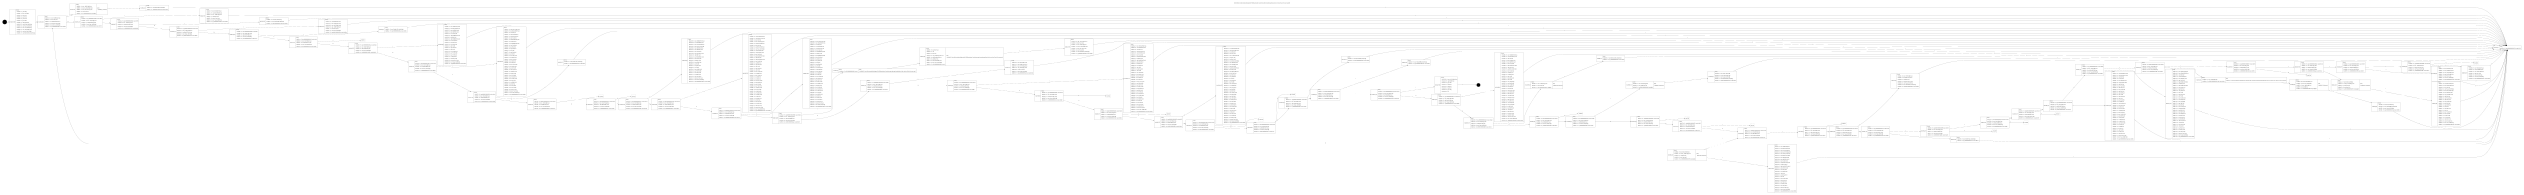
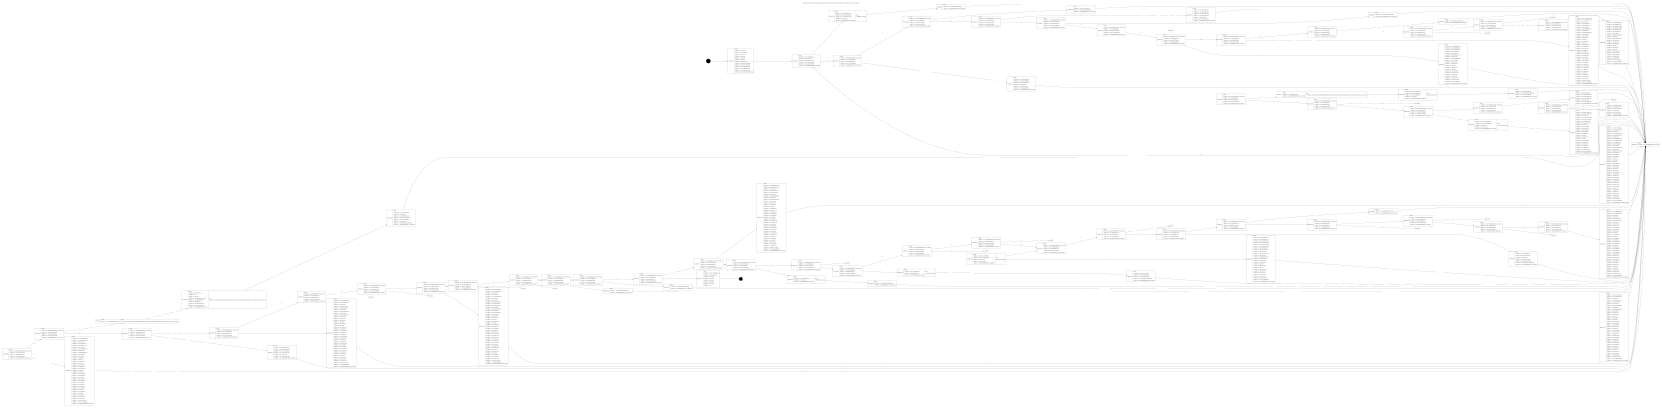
(2090, 70) -> none
(666, 104) -> none
